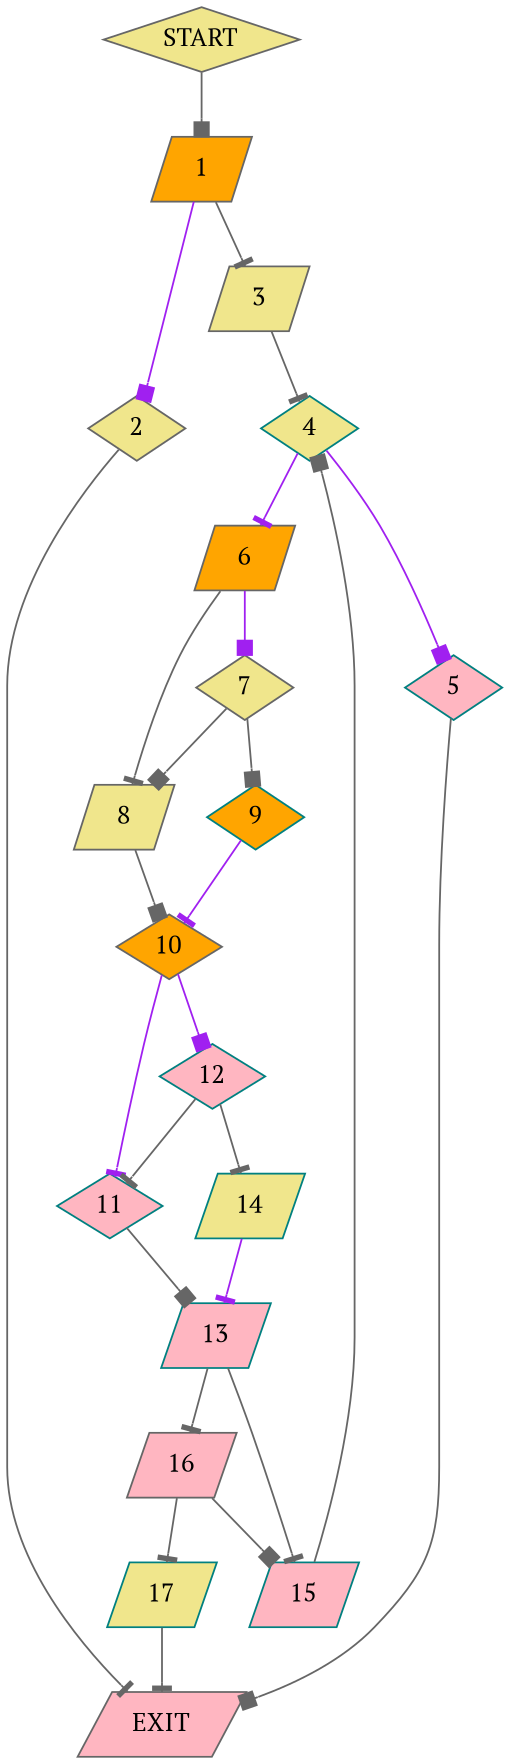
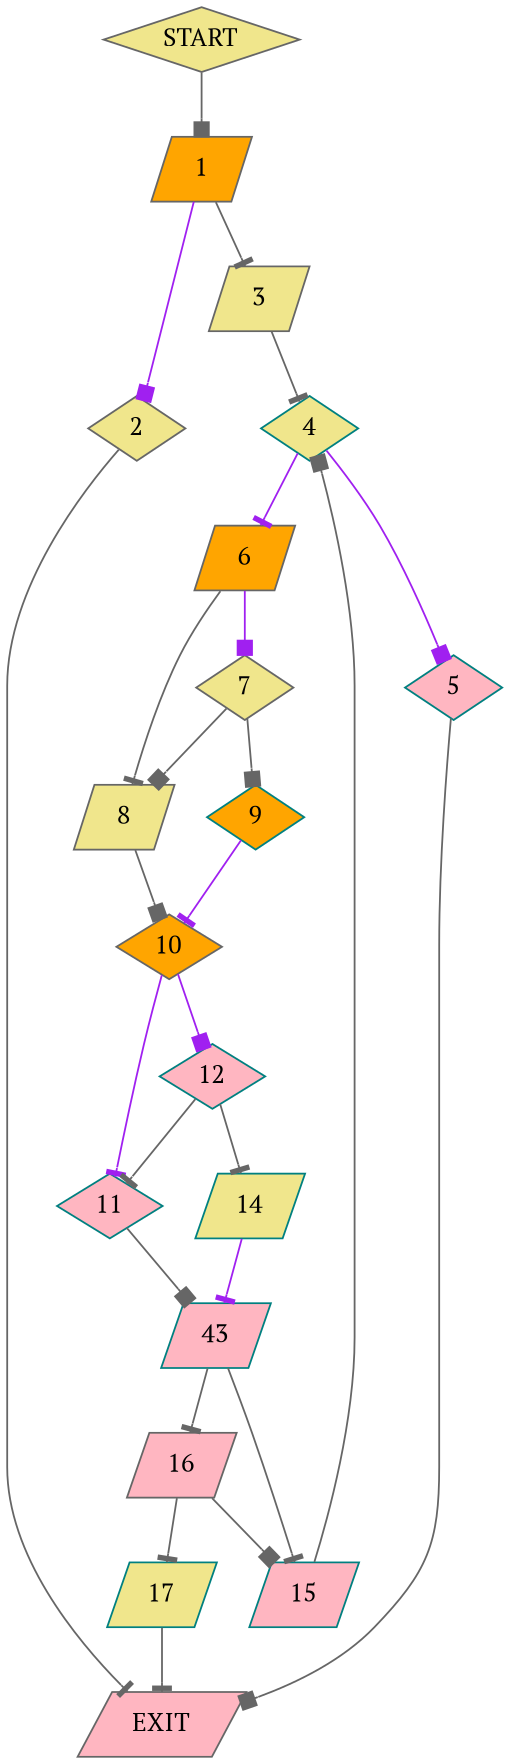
(216, 1336) -> (216, 1336)
